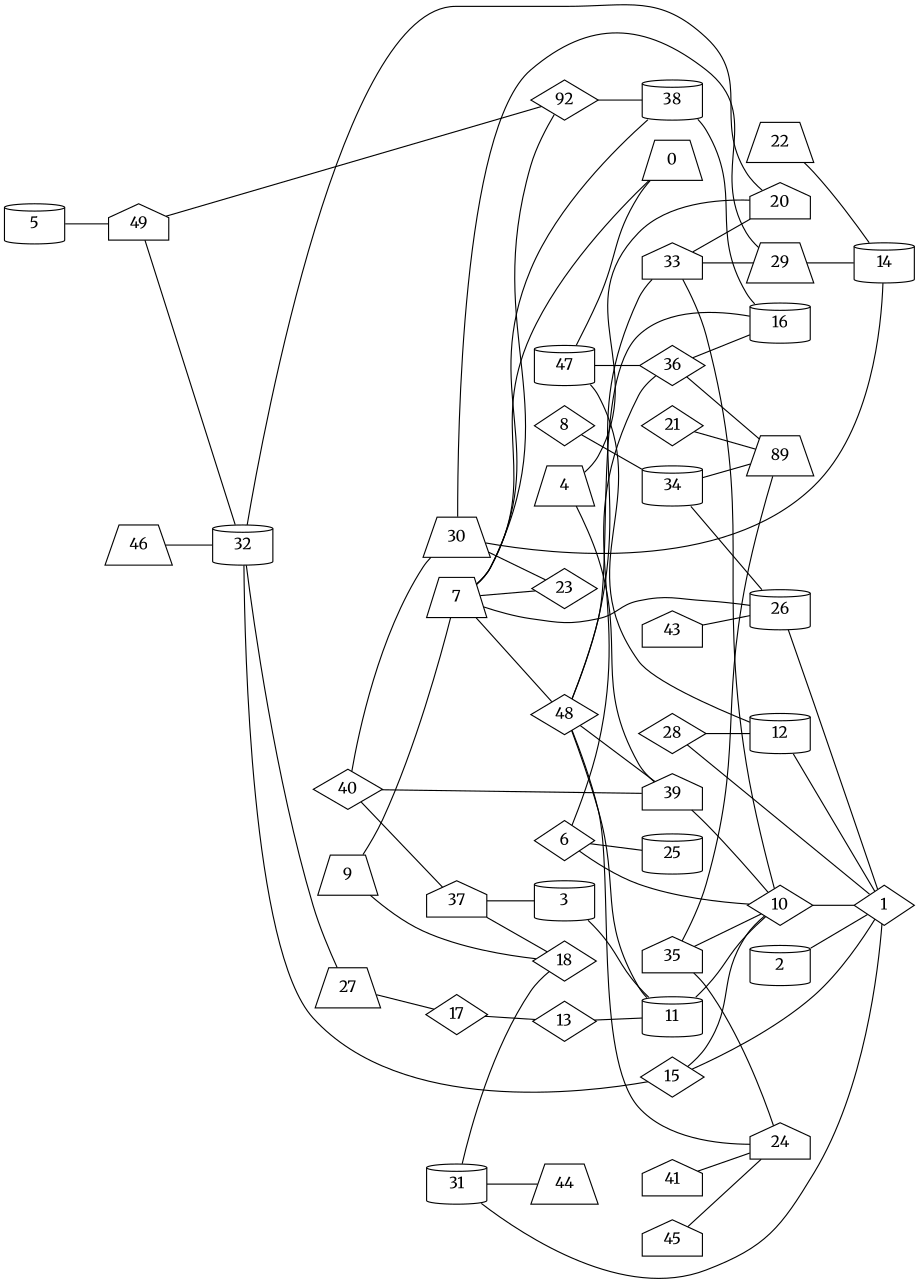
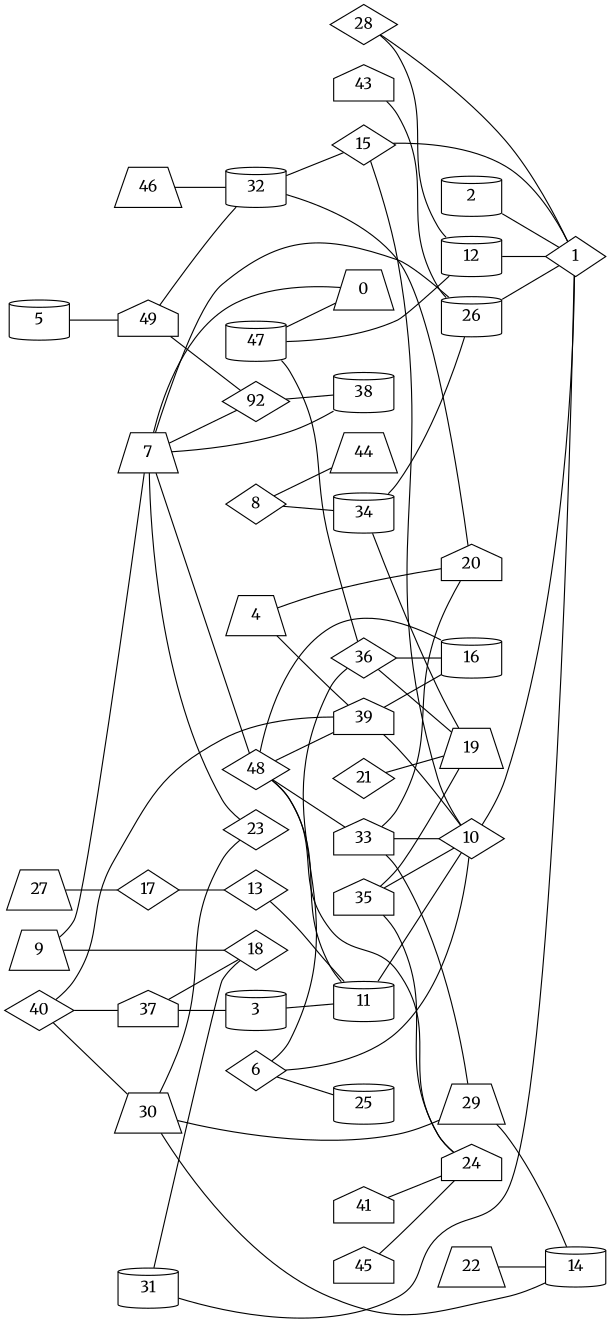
(726, 212) -> (400, 698)
(780, 456) -> (472, 748)
(280, 769) -> none
(512, 1184) -> (303, 482)
